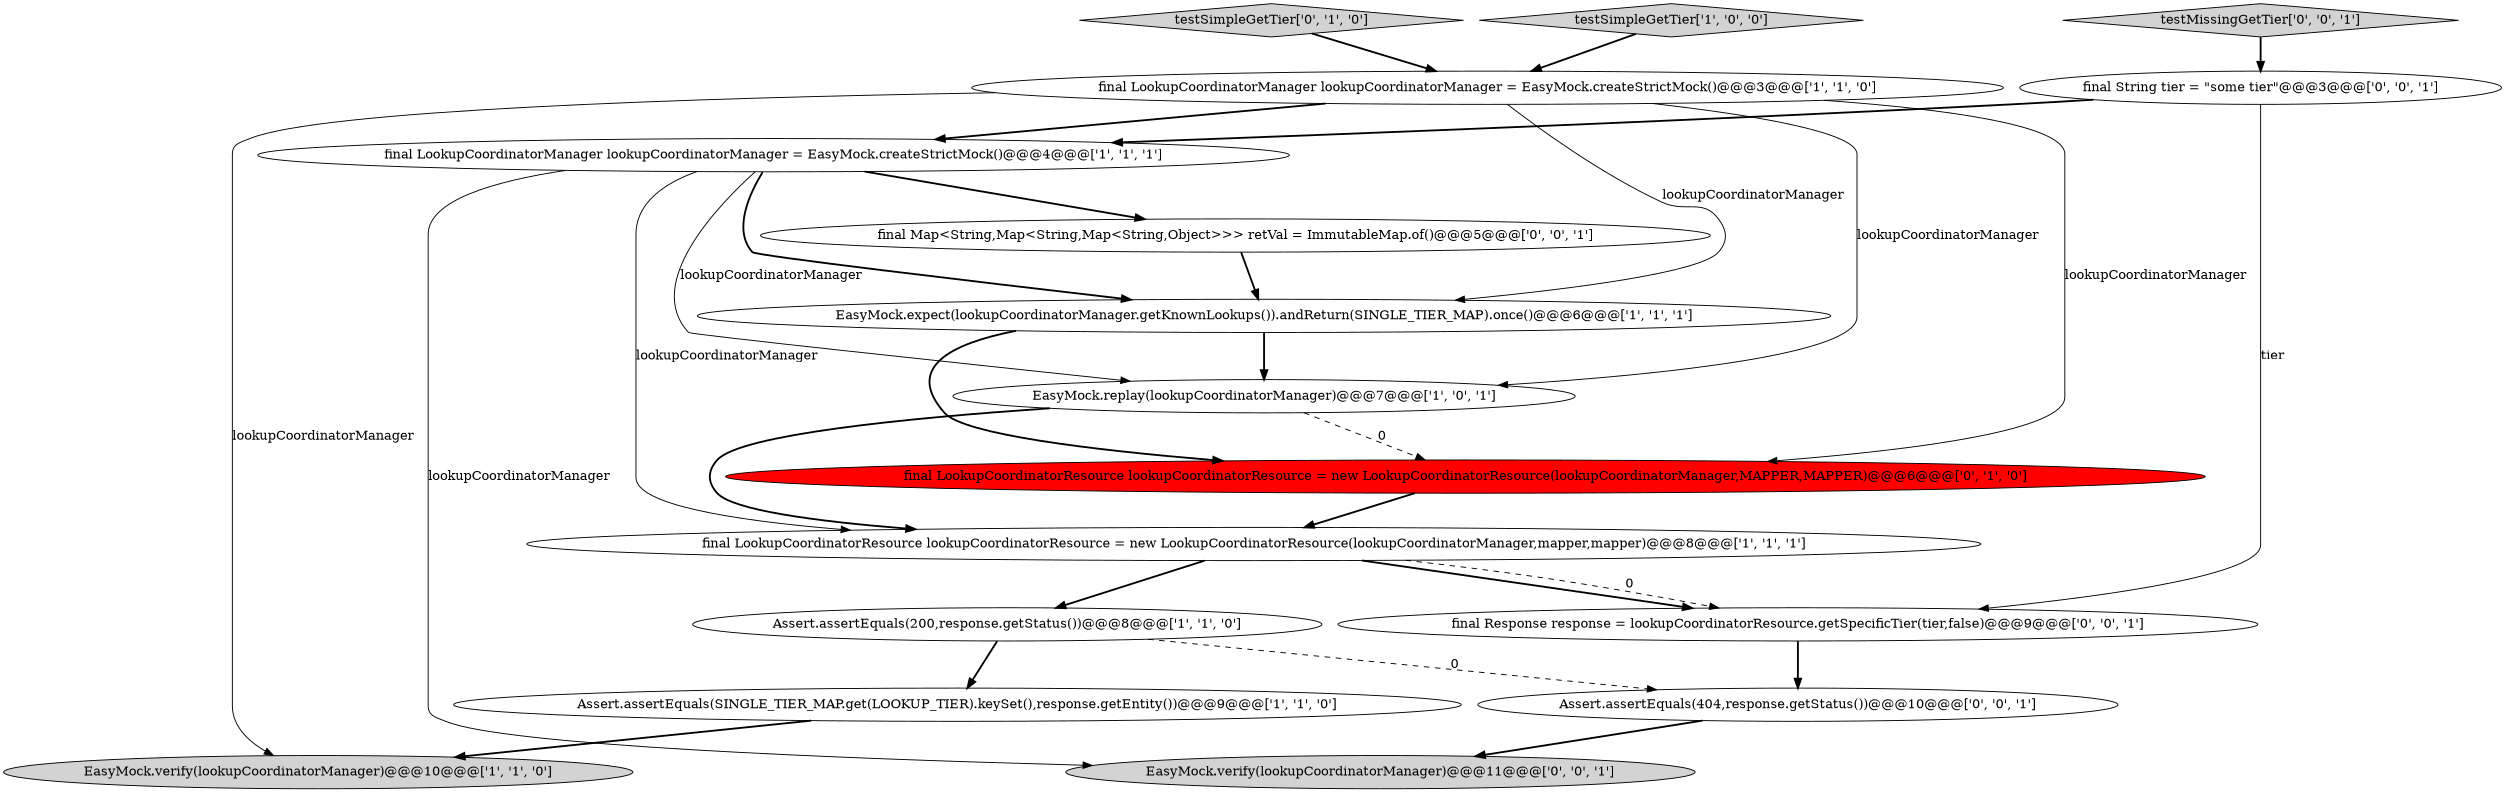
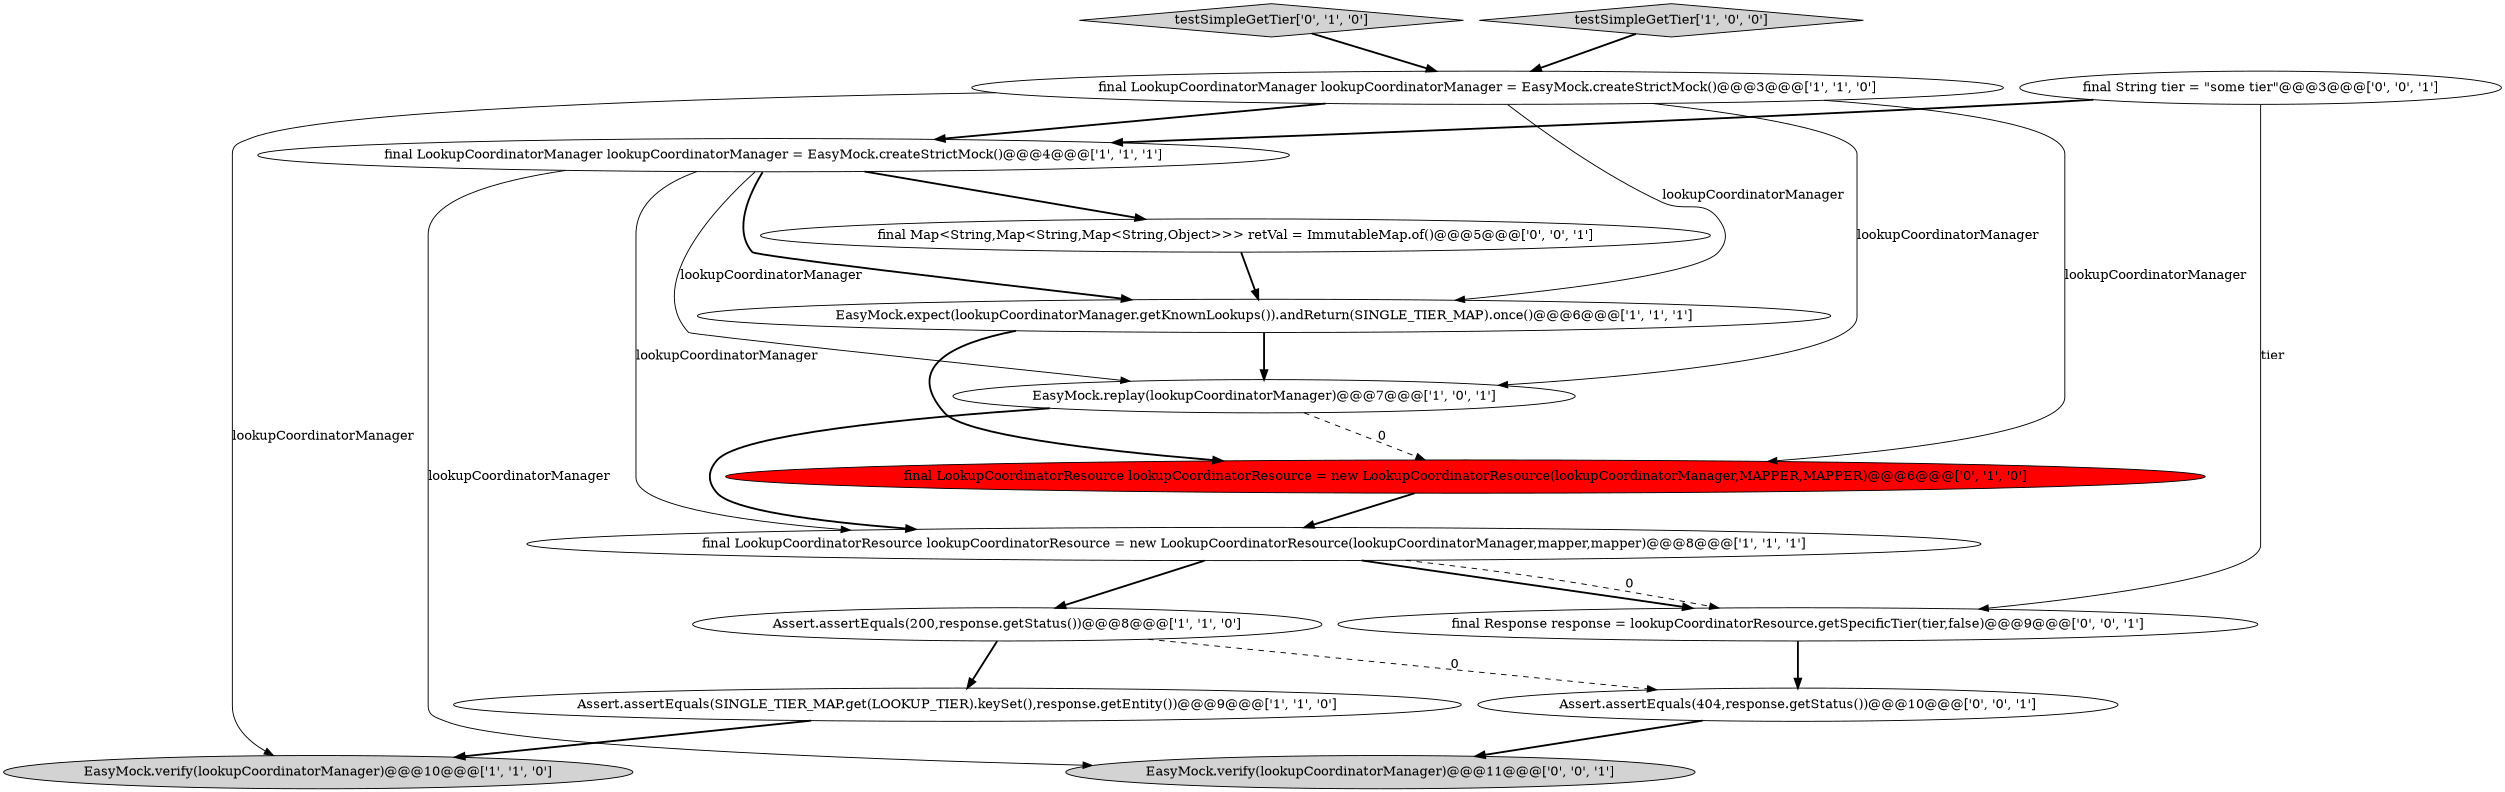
(2261, 20) -> none
